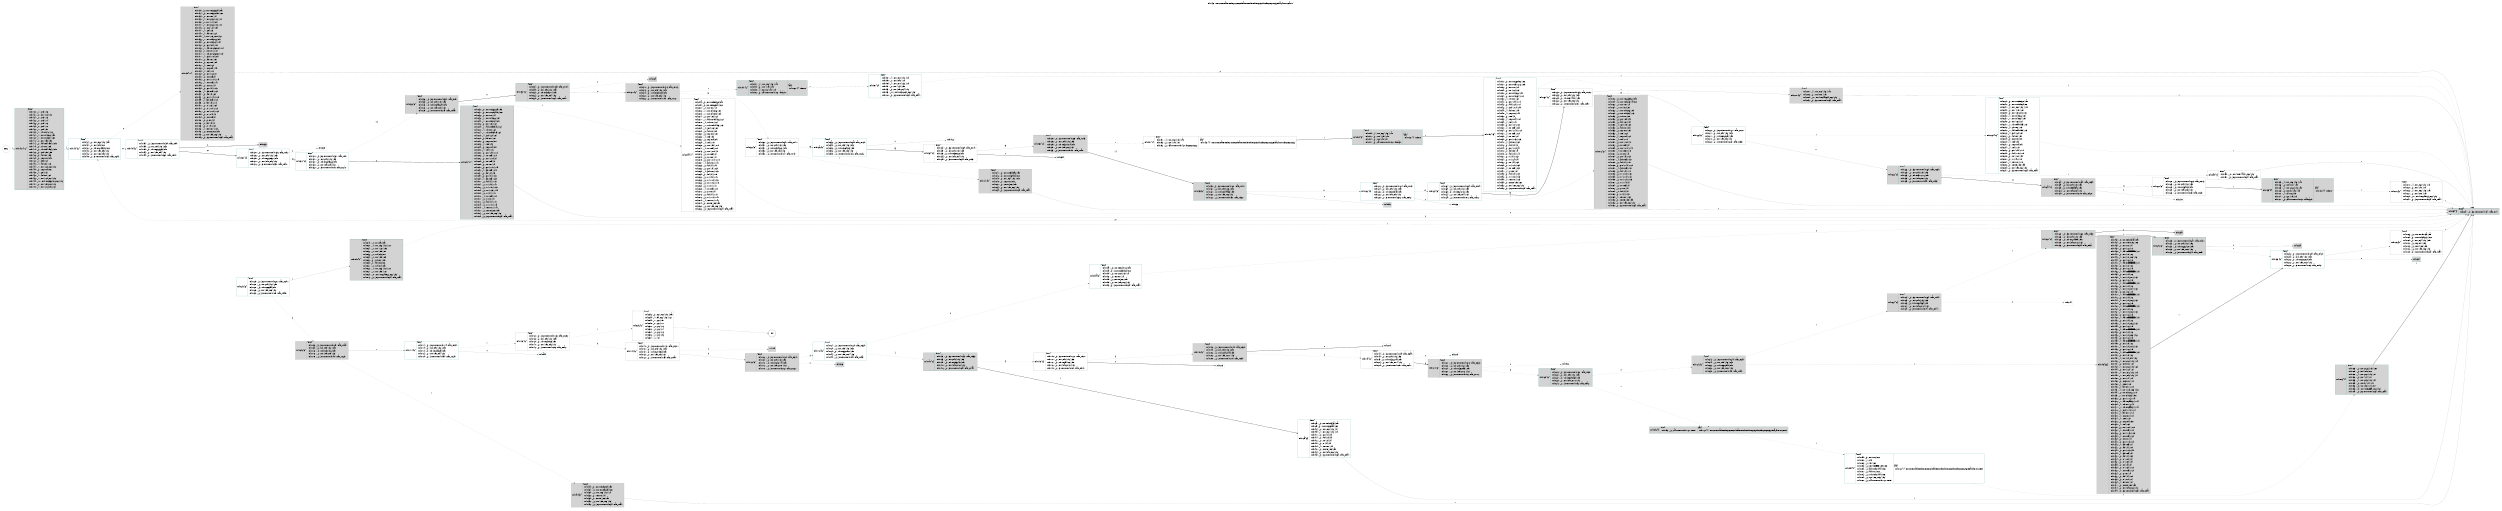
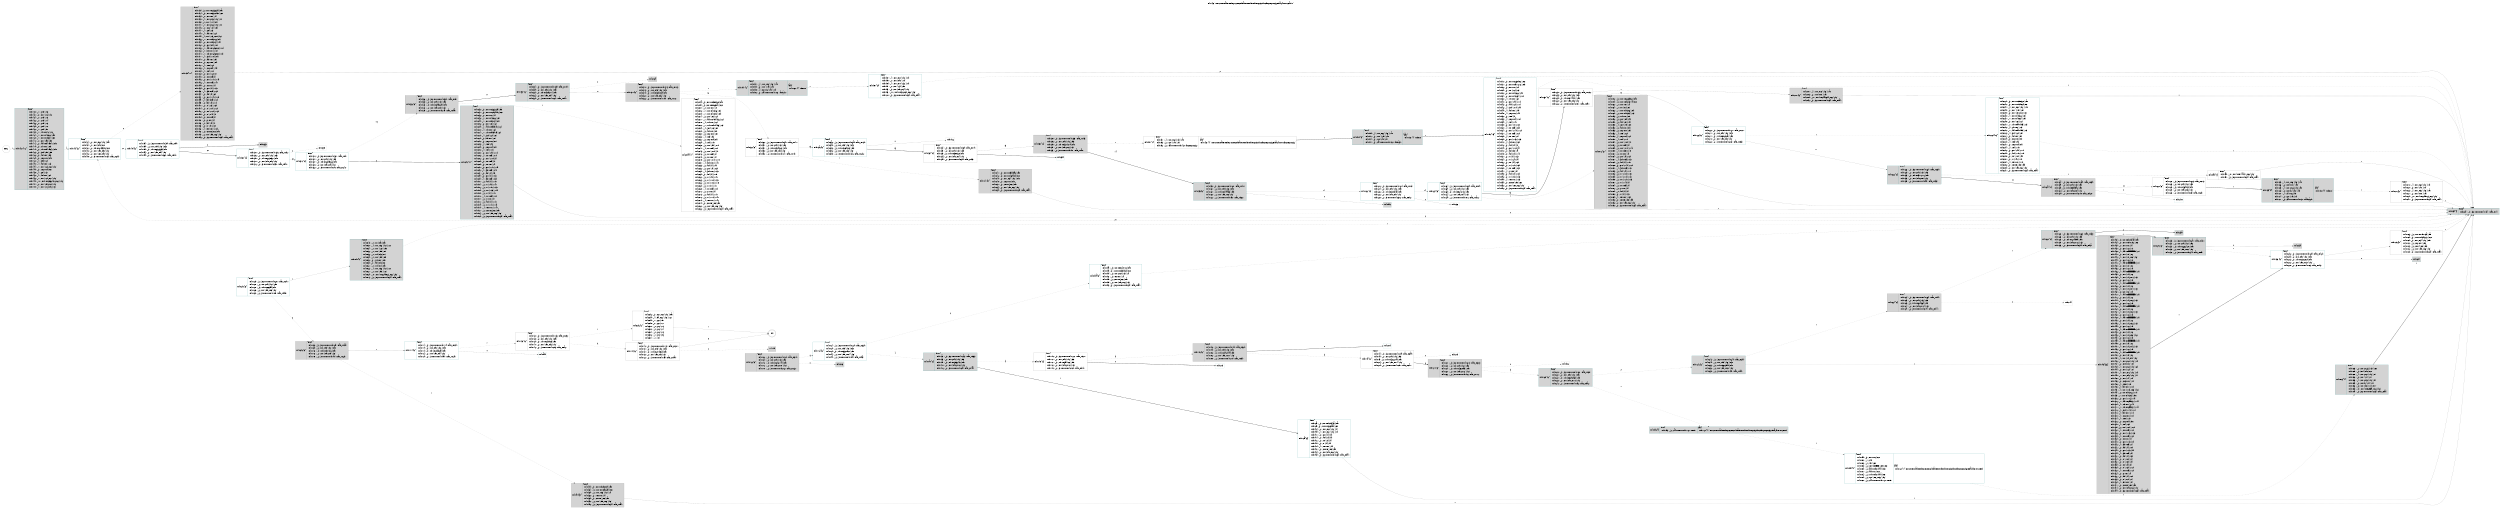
(712, 357) -> (724, 341)
